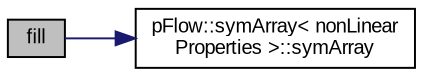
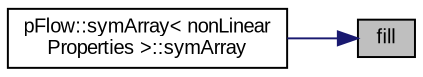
(90, 38) -> (312, 38)
